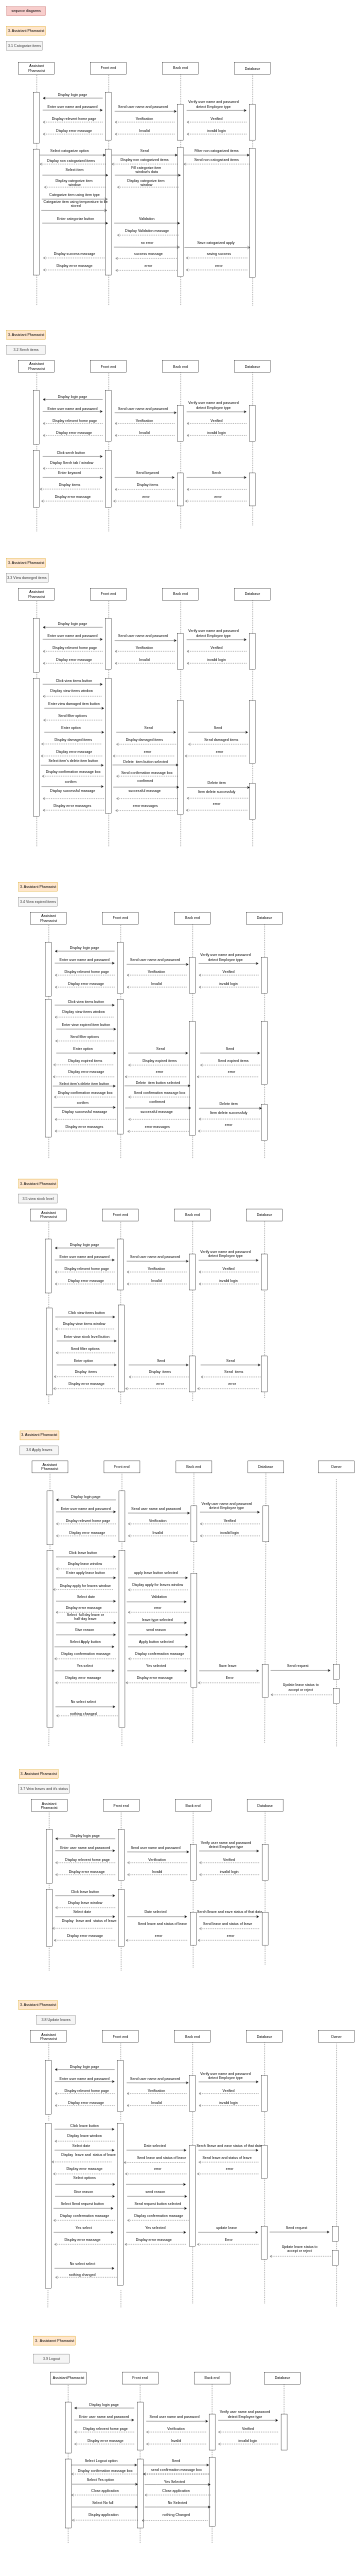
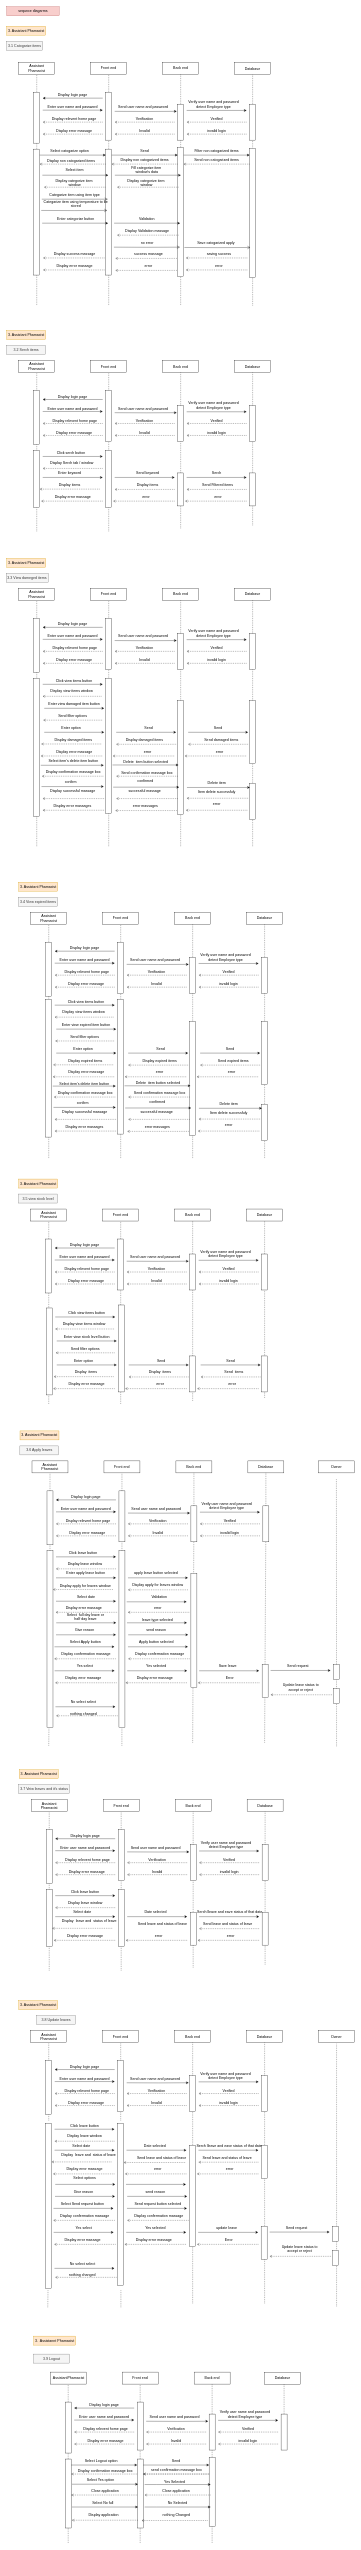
(26, 11) -> (33, 11)
none -> (218, 485)
